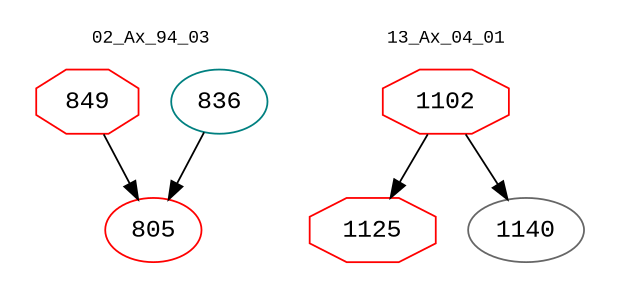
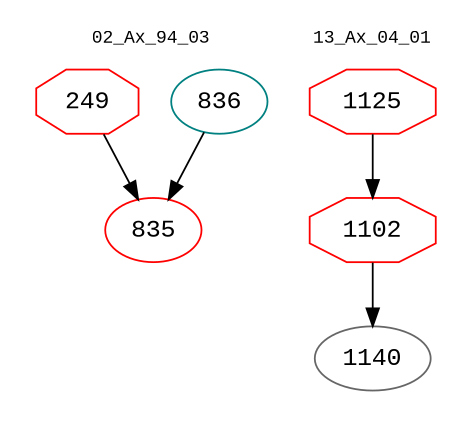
(87, 102) -> (87, 102)
(414, 158) -> (373, 157)
(153, 230) -> (153, 230)
